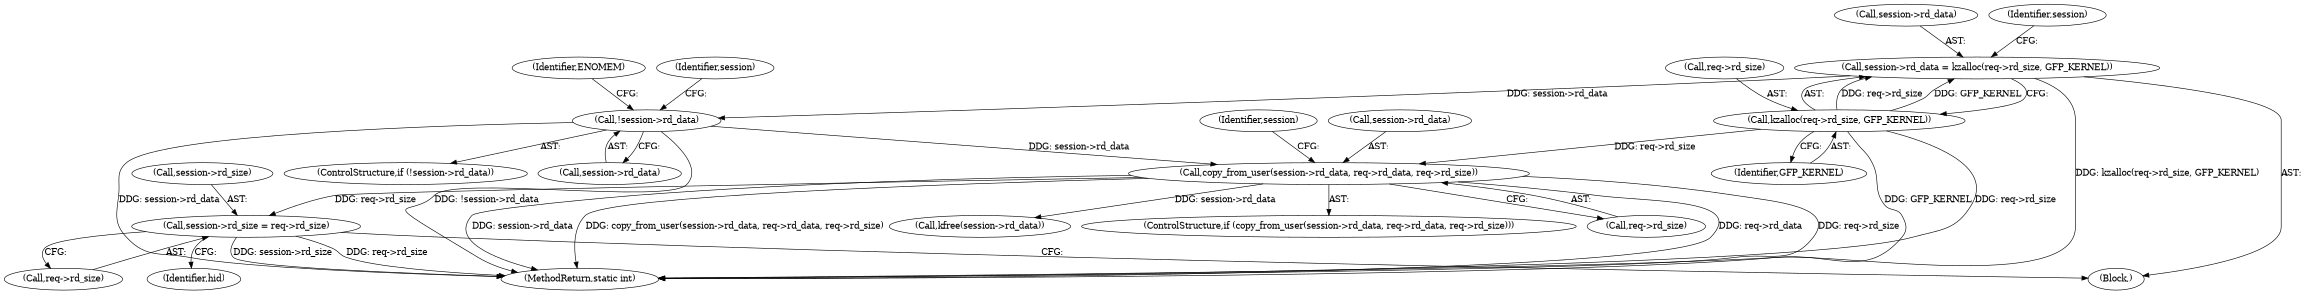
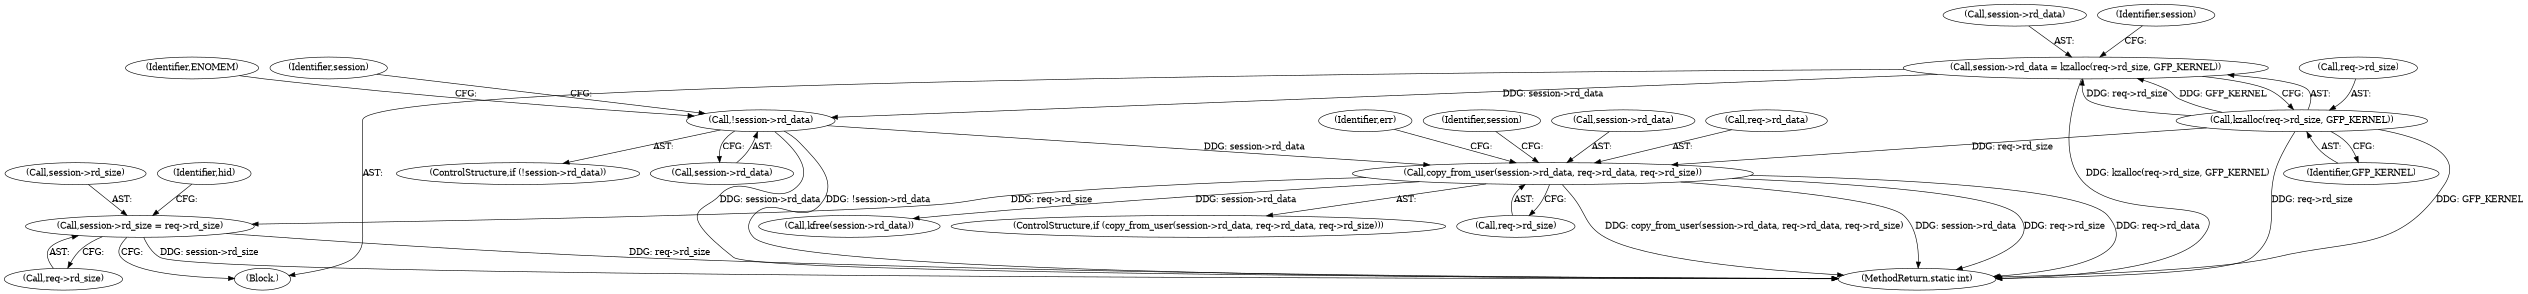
none -> (1365, 121)
none -> (1767, 121)
(195, 247) -> (175, 198)
